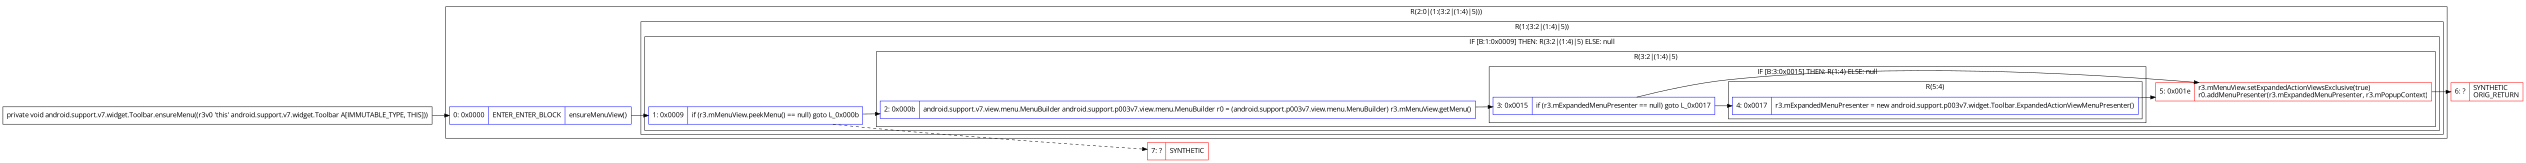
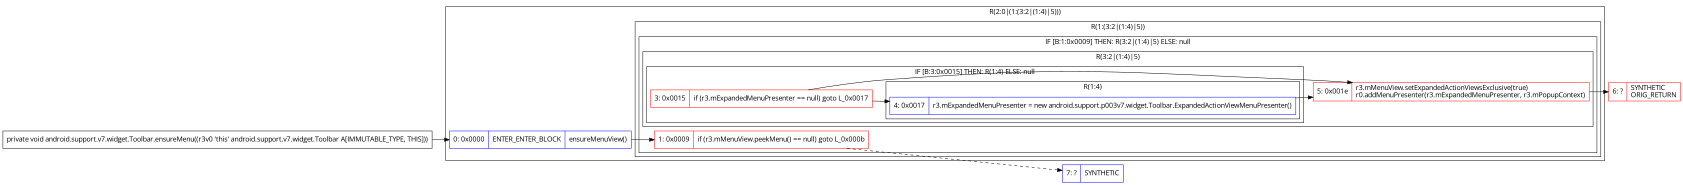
(1935, 87) -> (1093, 87)
(1604, 106) -> (761, 99)
(1178, 110) -> none
(756, 116) -> (761, 140)
(1178, 151) -> (1093, 174)
